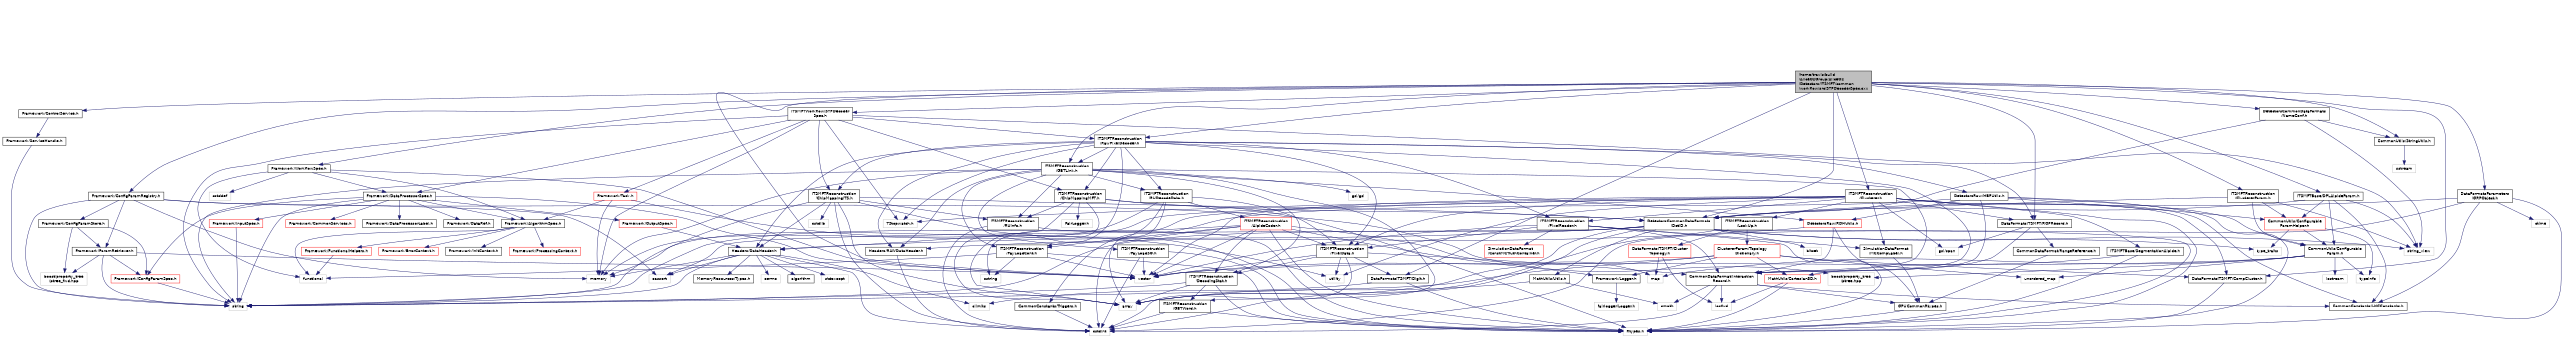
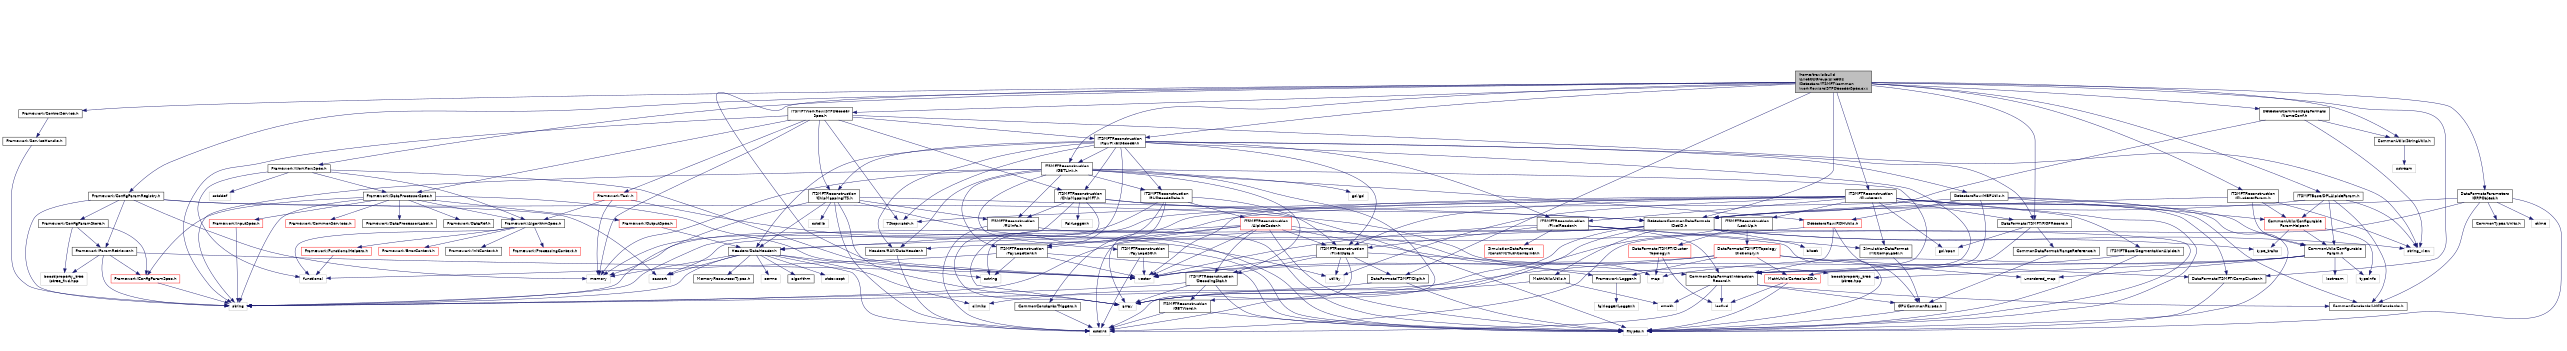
none -> (2498, 224)
(1747, 251) -> (1747, 251)
none -> (878, 267)
